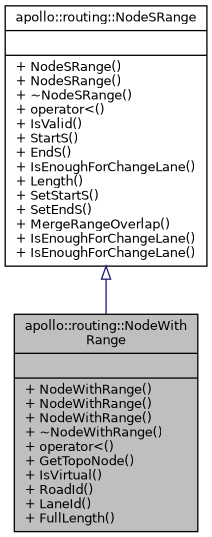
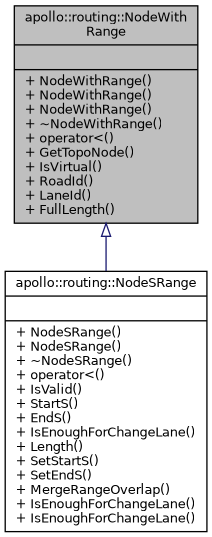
(106, 297) -> (106, 254)
